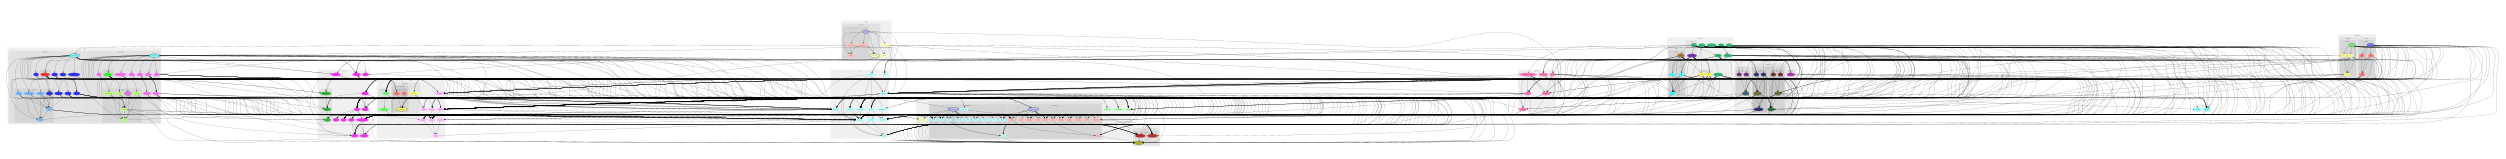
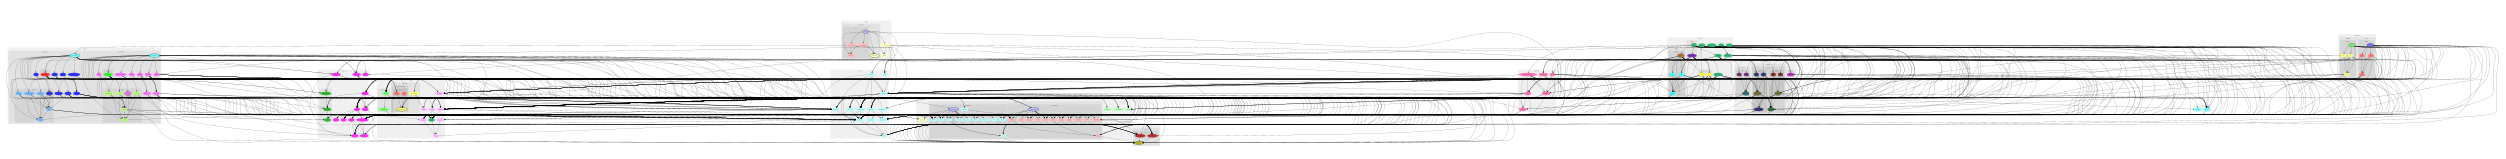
(432, 120) -> (432, 120)
